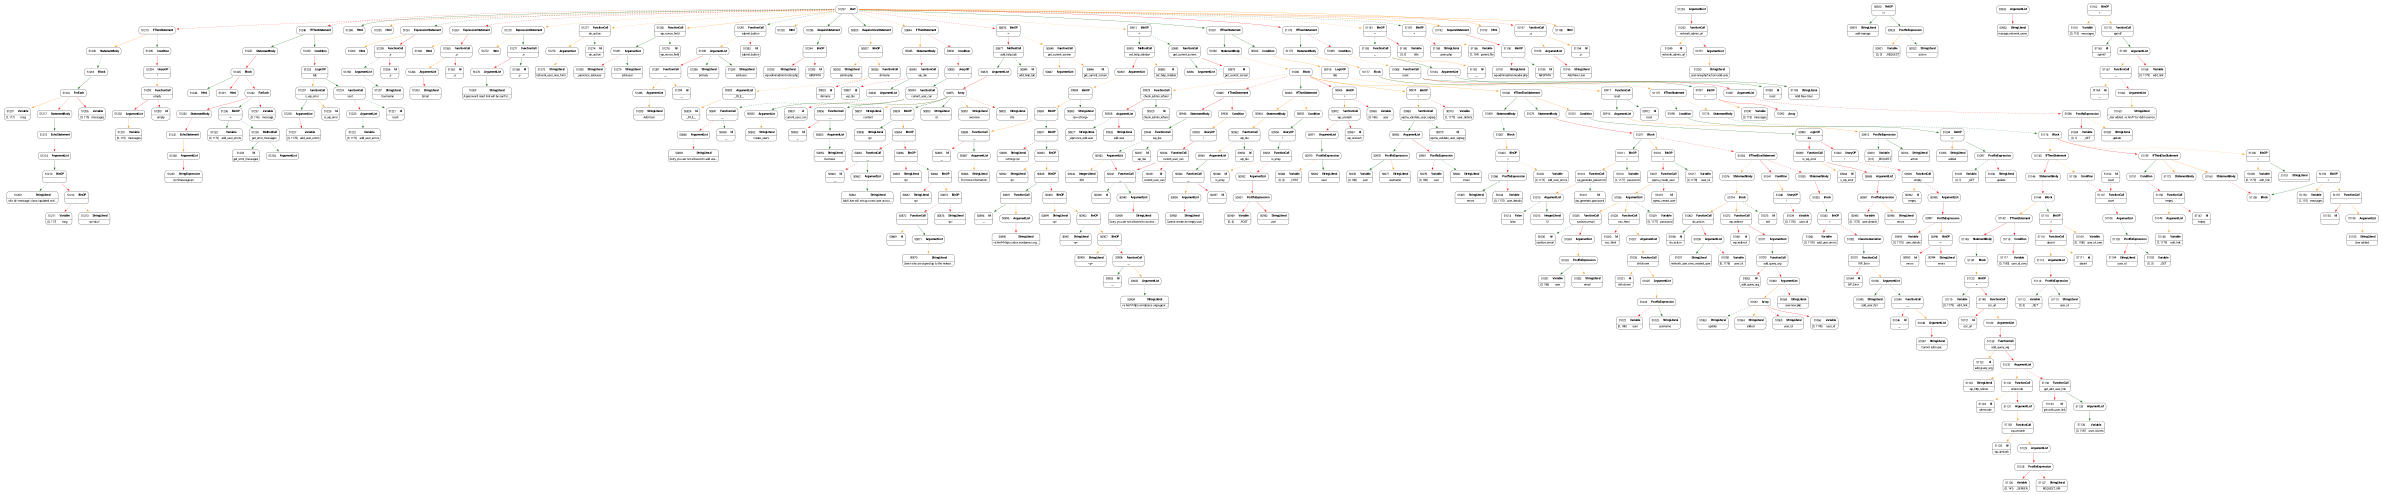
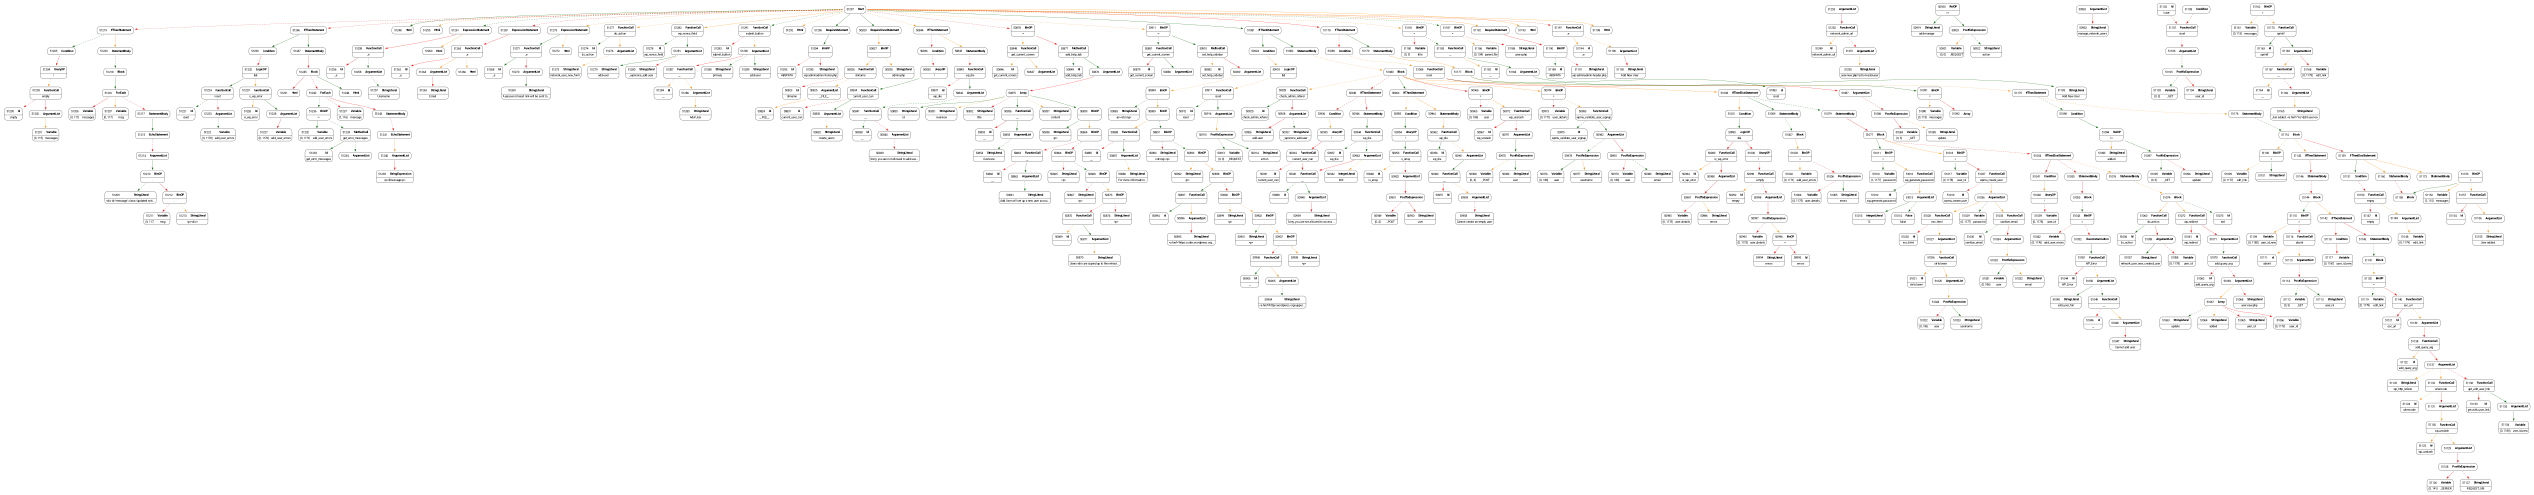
(447, 40) -> (467, 62)
(2065, 166) -> none
